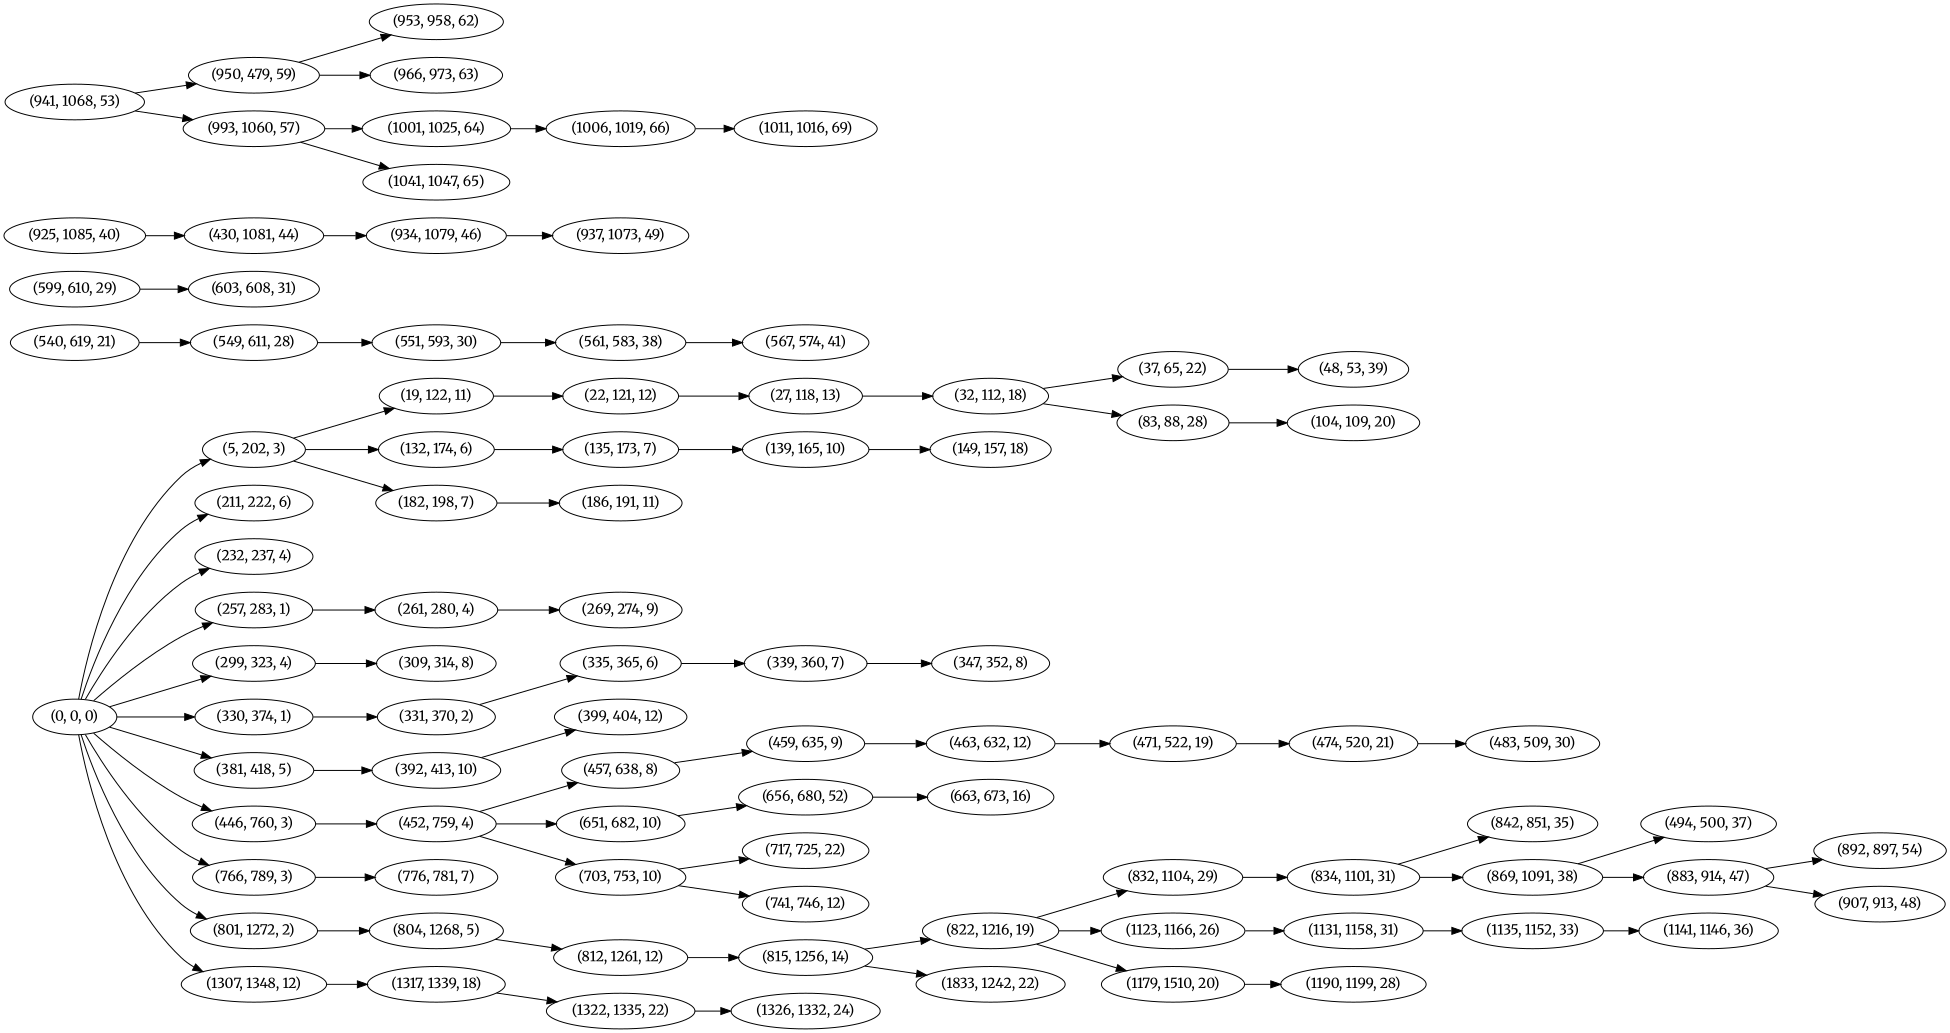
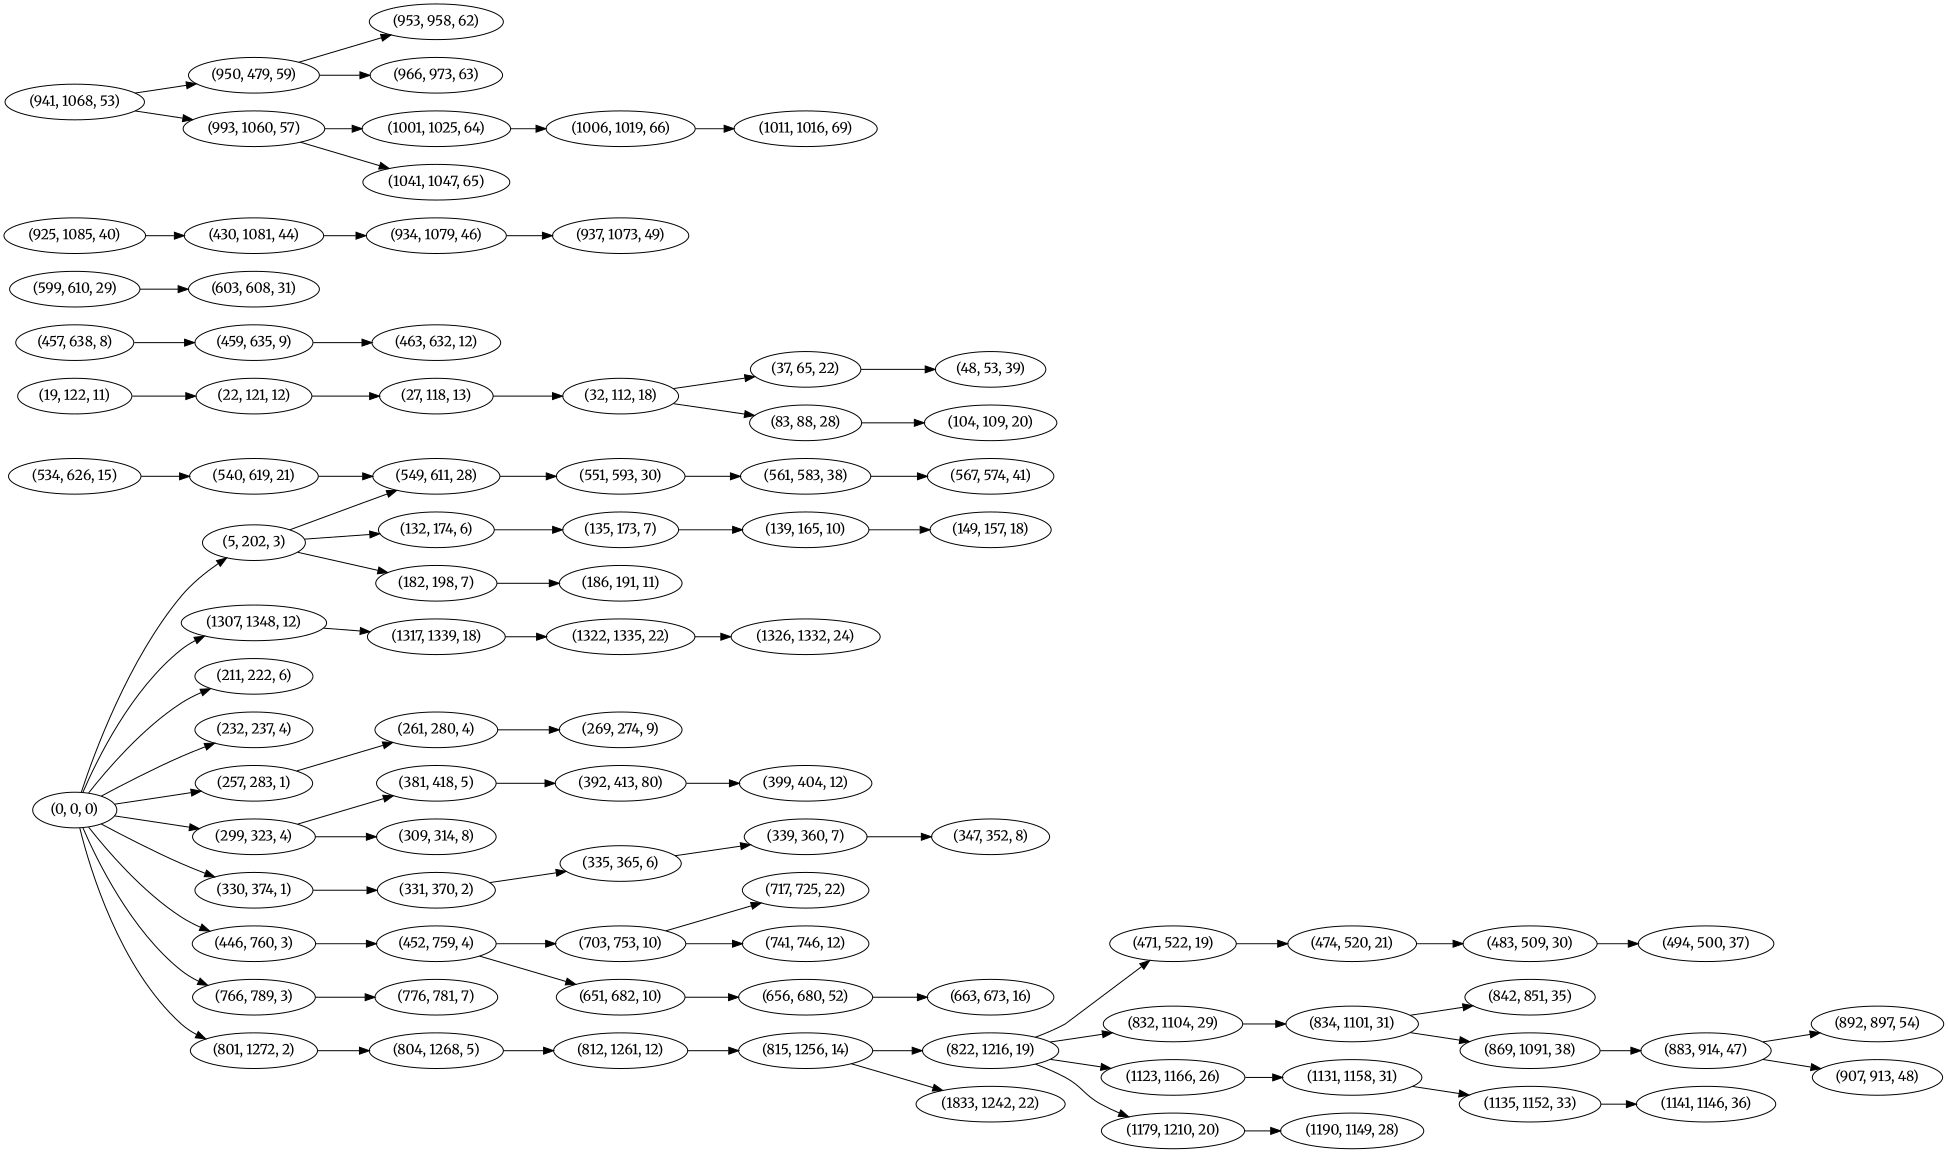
(339, 425) -> (338, 512)
none -> (75, 476)
(155, 741) -> (341, 811)
(1078, 744) -> (1090, 1005)
(436, 770) -> (621, 783)
(524, 799) -> none
(1616, 852) -> (1613, 944)
(1173, 984) -> (1173, 1131)
(1354, 984) -> (1352, 1131)
